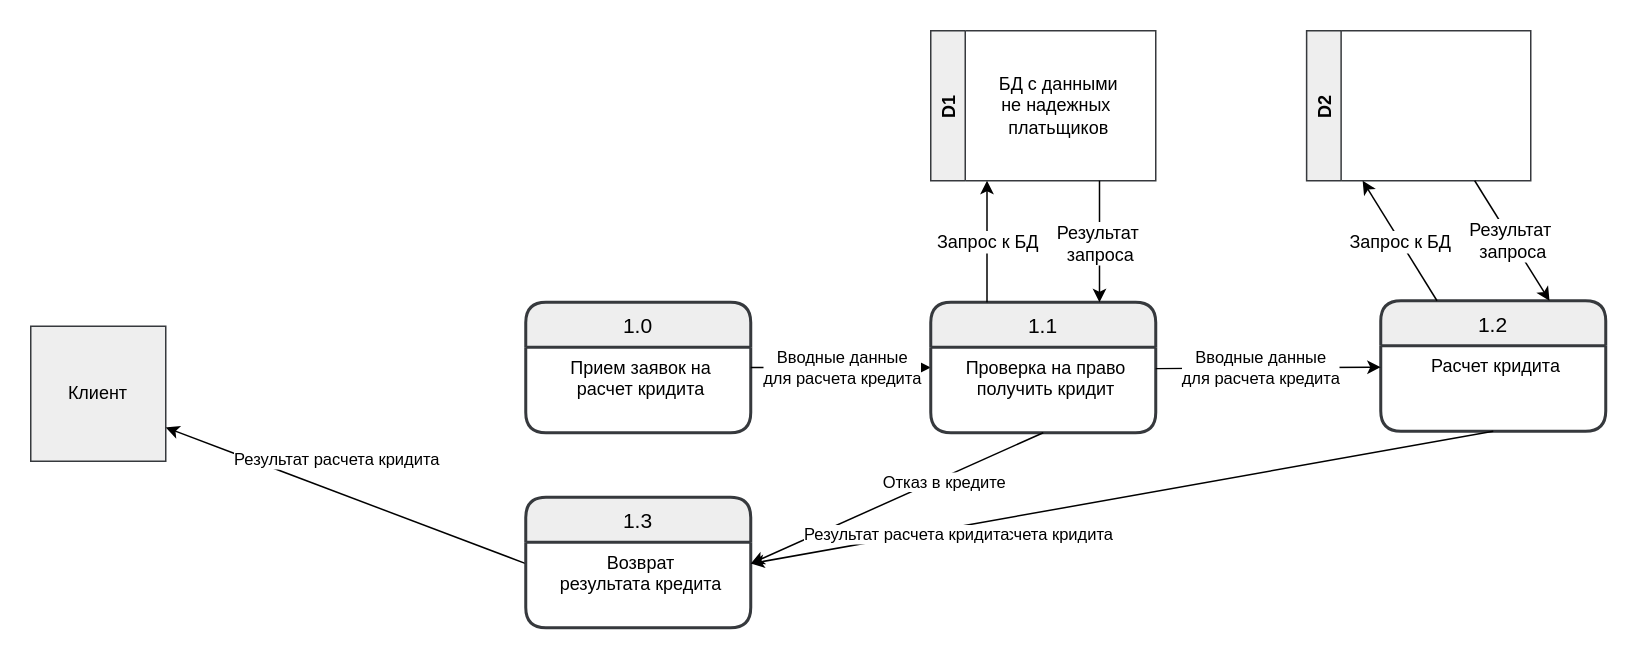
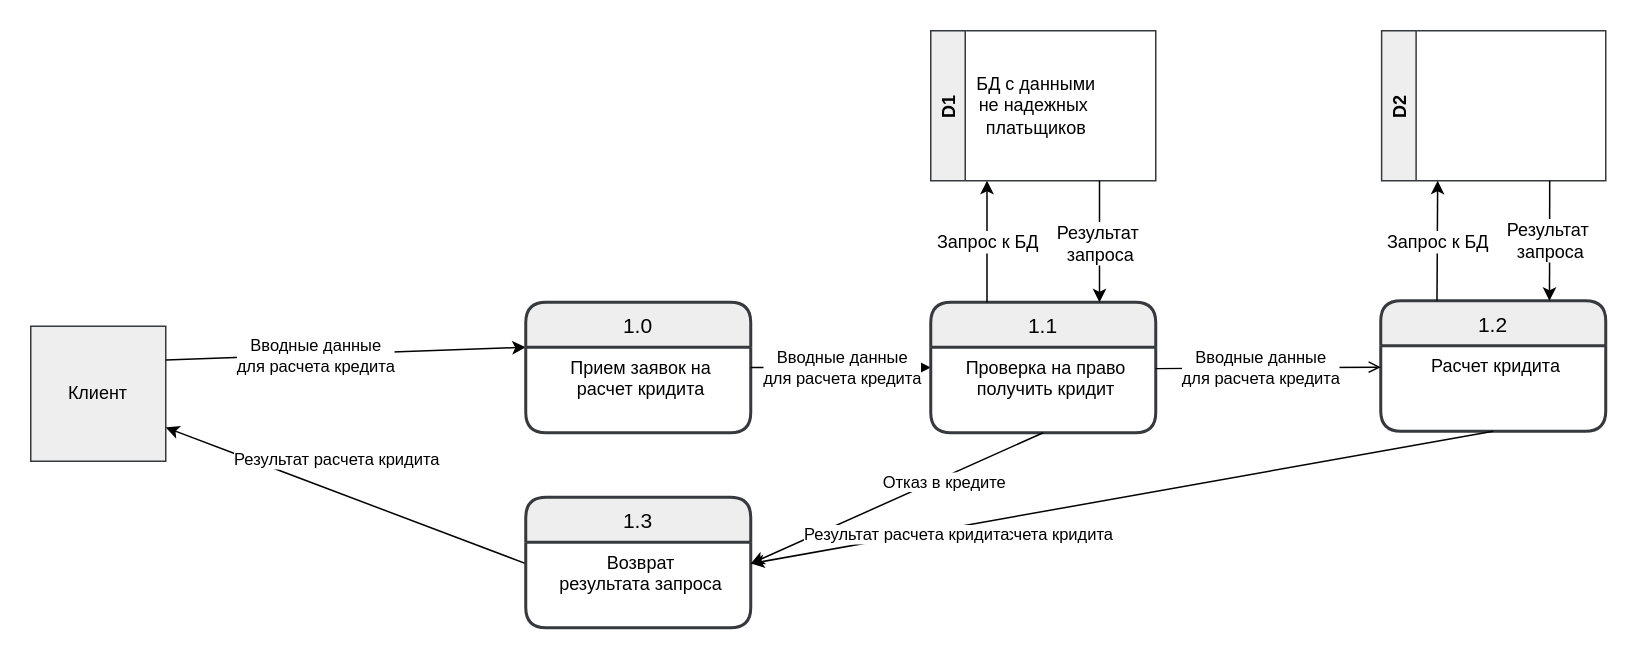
(1058, 106) -> (1036, 106)
(1419, 106) -> (1494, 106)
none -> (454, 350)
(1369, 367) -> (1371, 367)
(641, 563) -> (641, 563)
